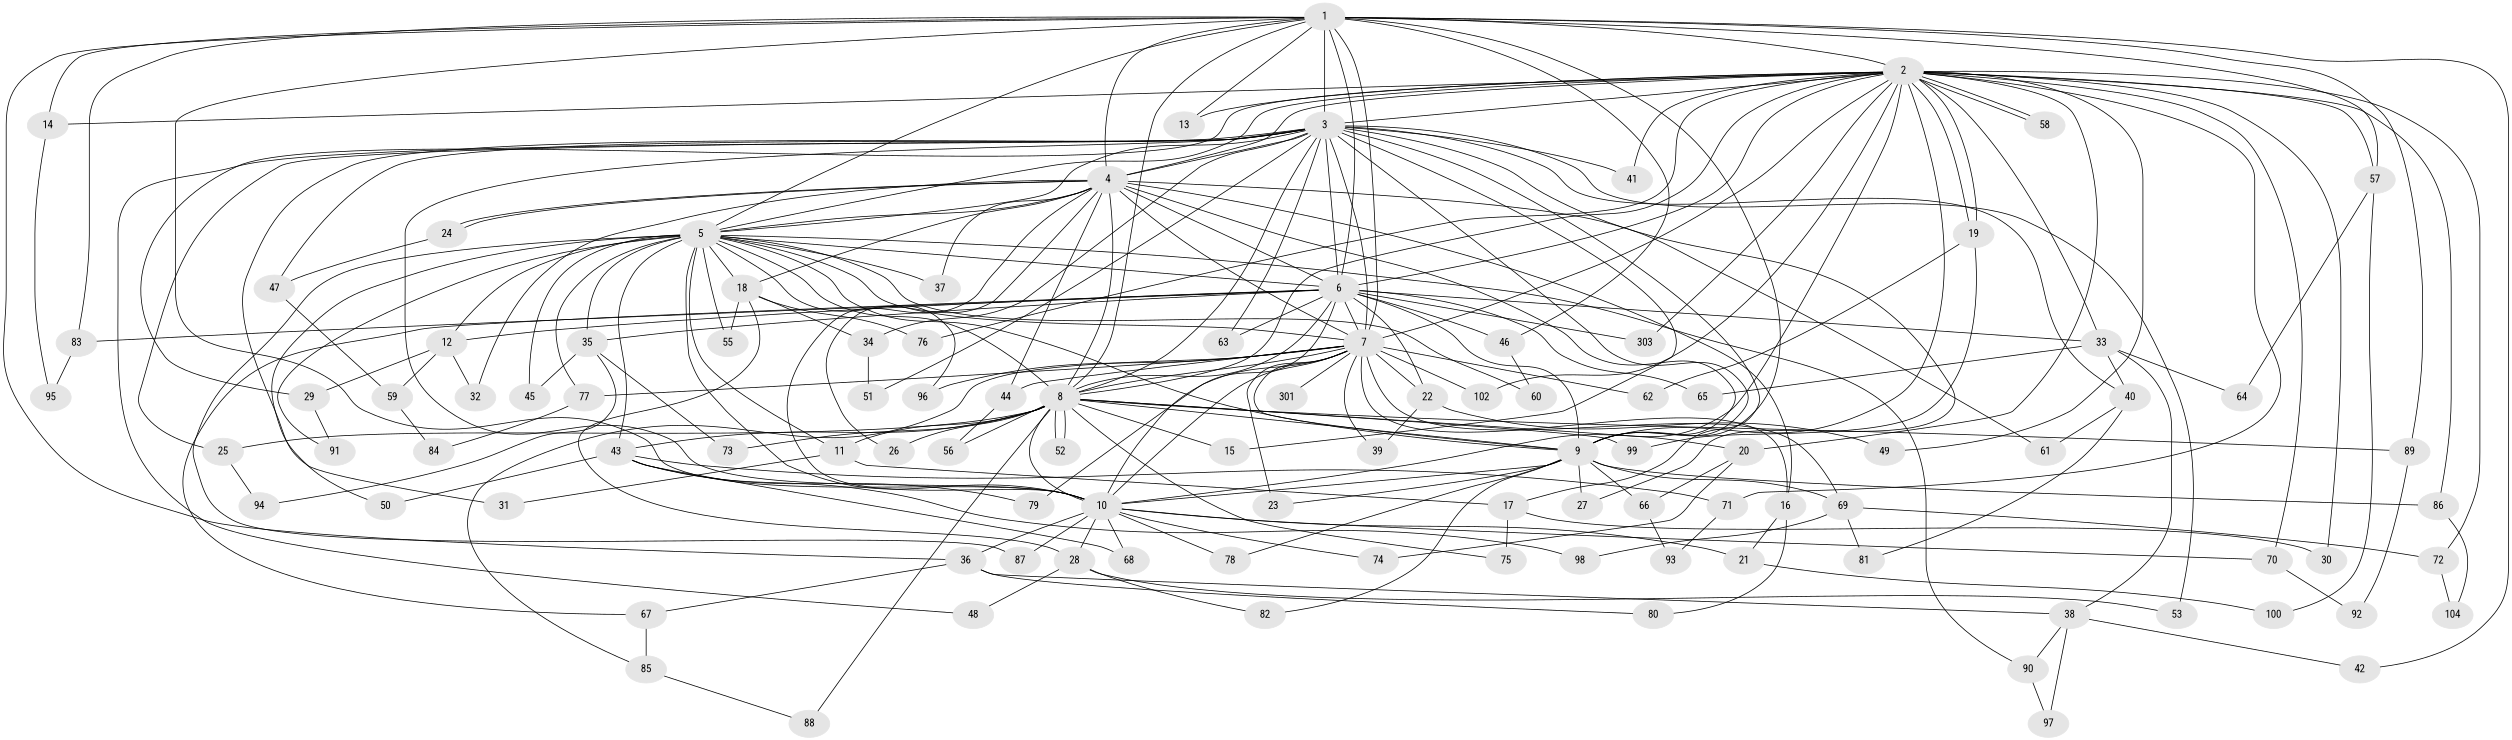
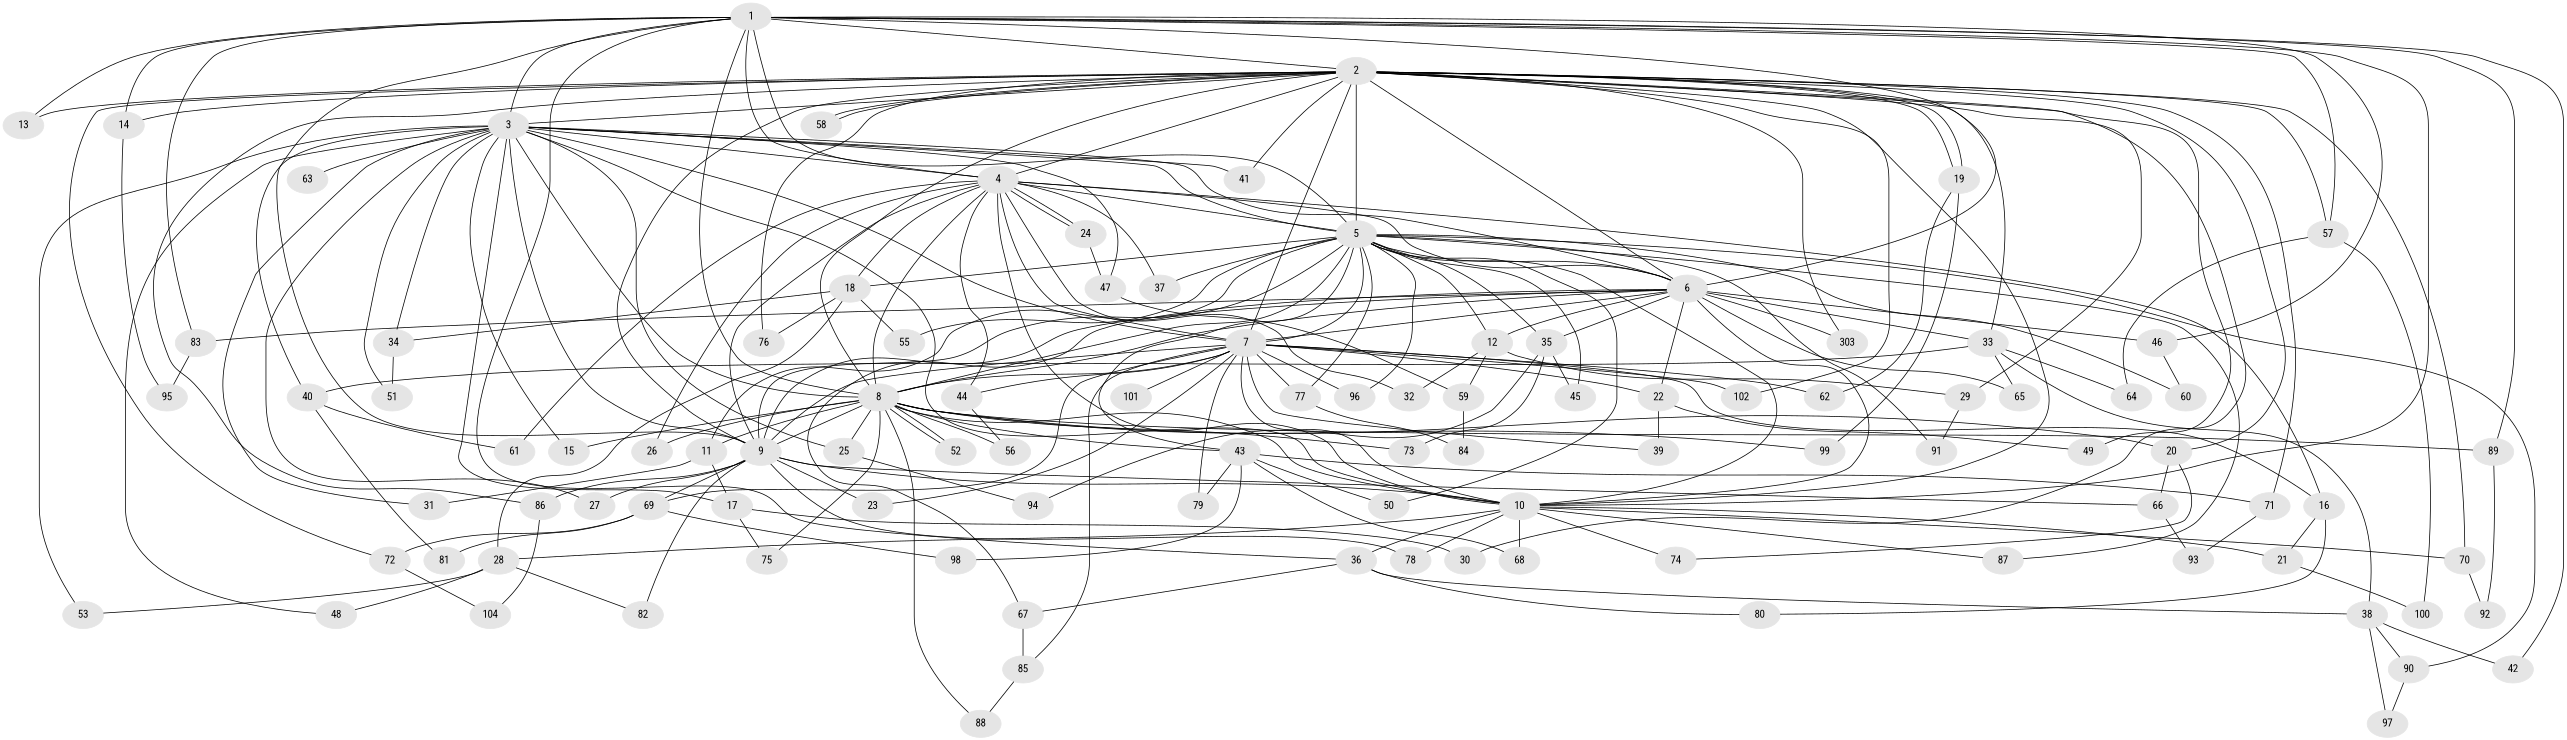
(1372, 176) -> none
(1288, 313) -> none
(1287, 397) -> (1131, 397)
